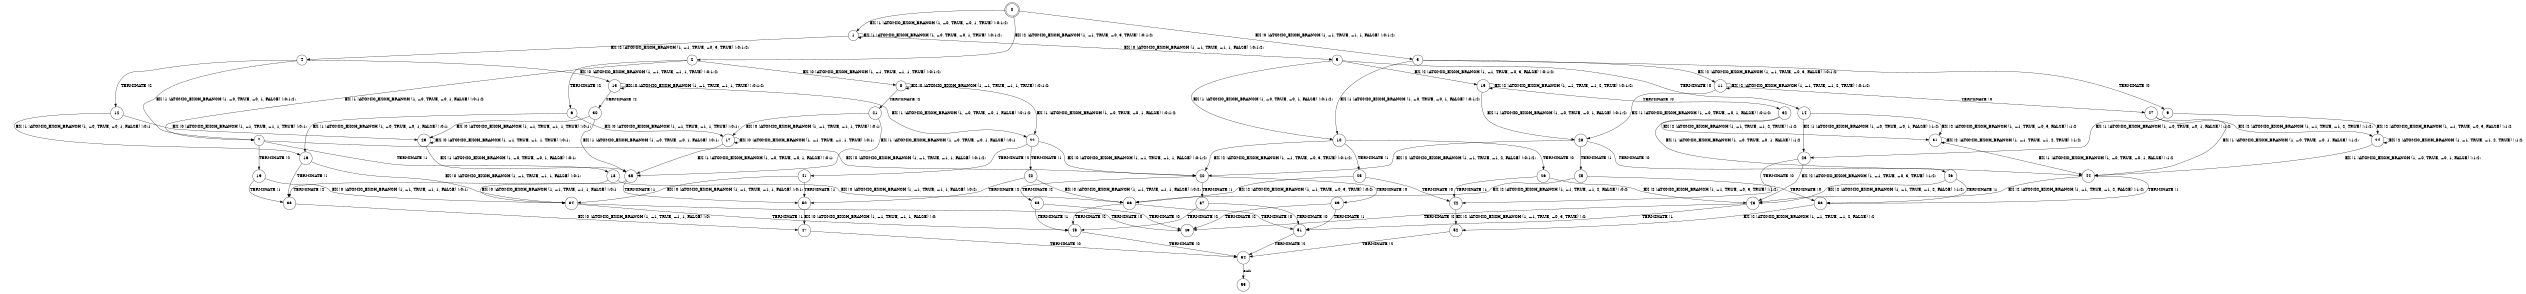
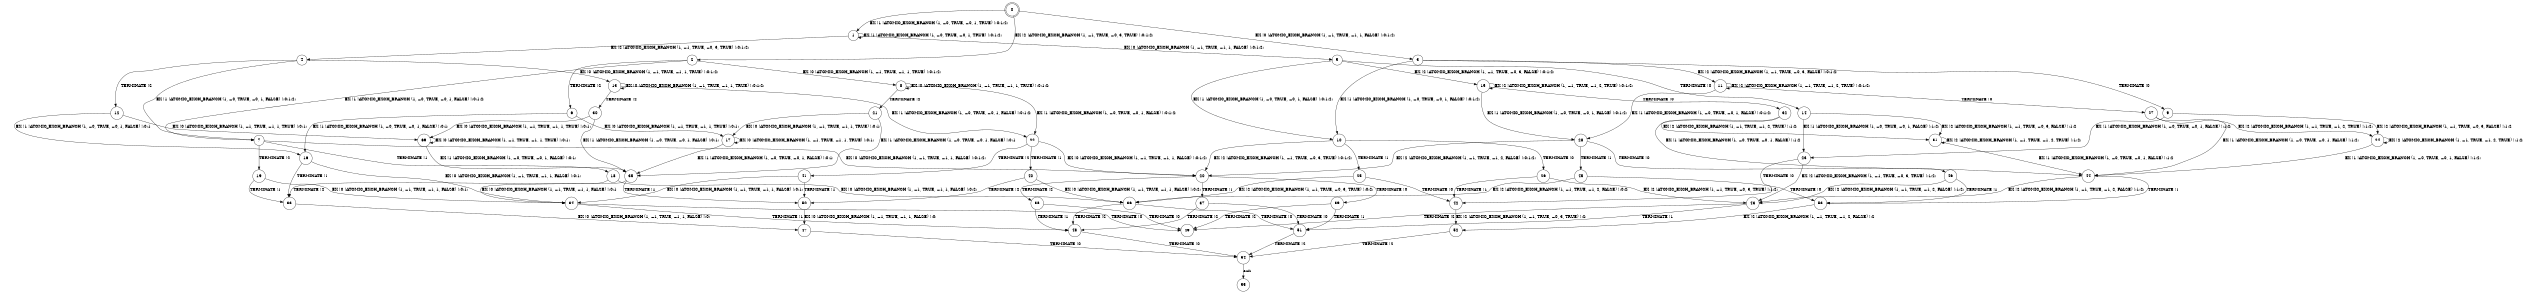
(424, 140) -> (424, 140)
